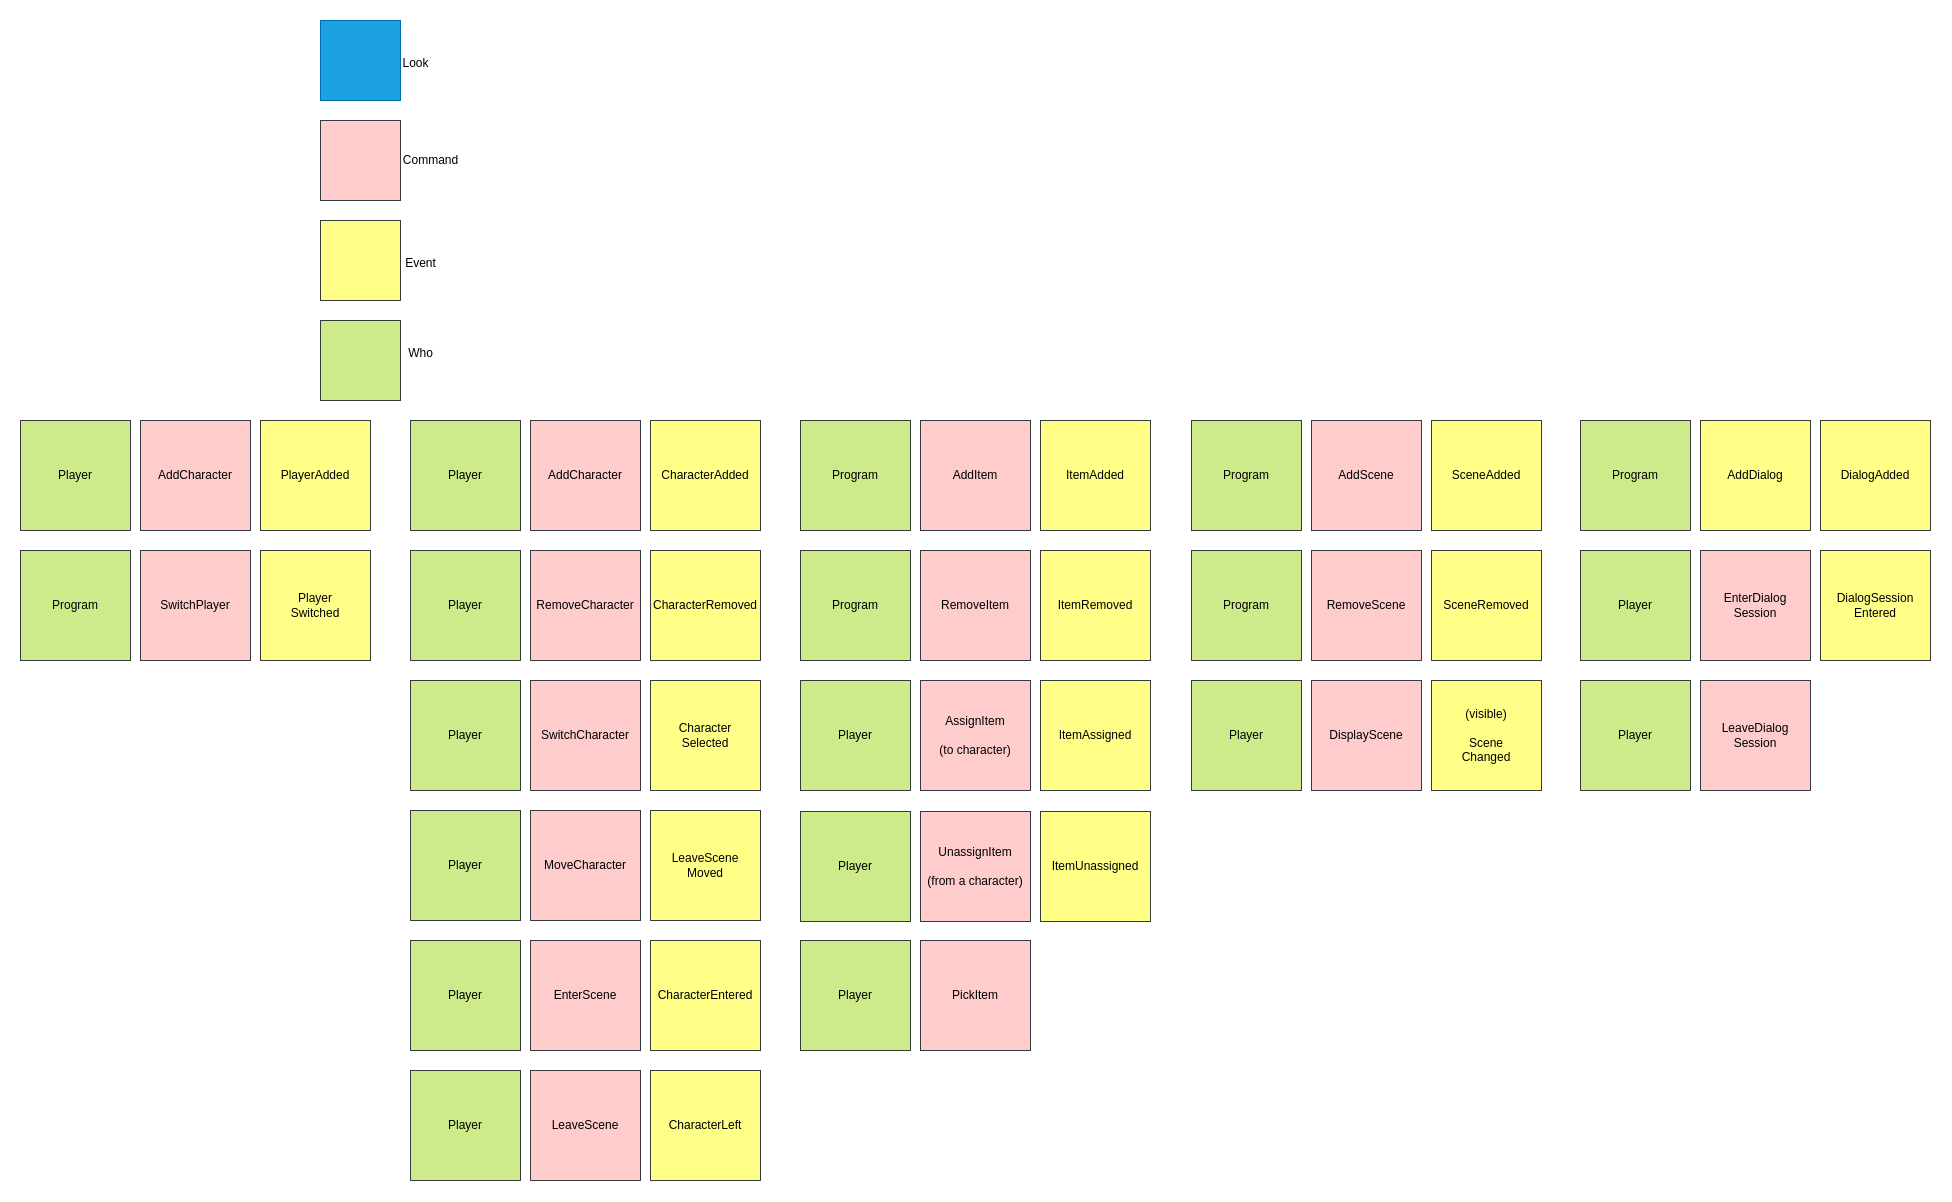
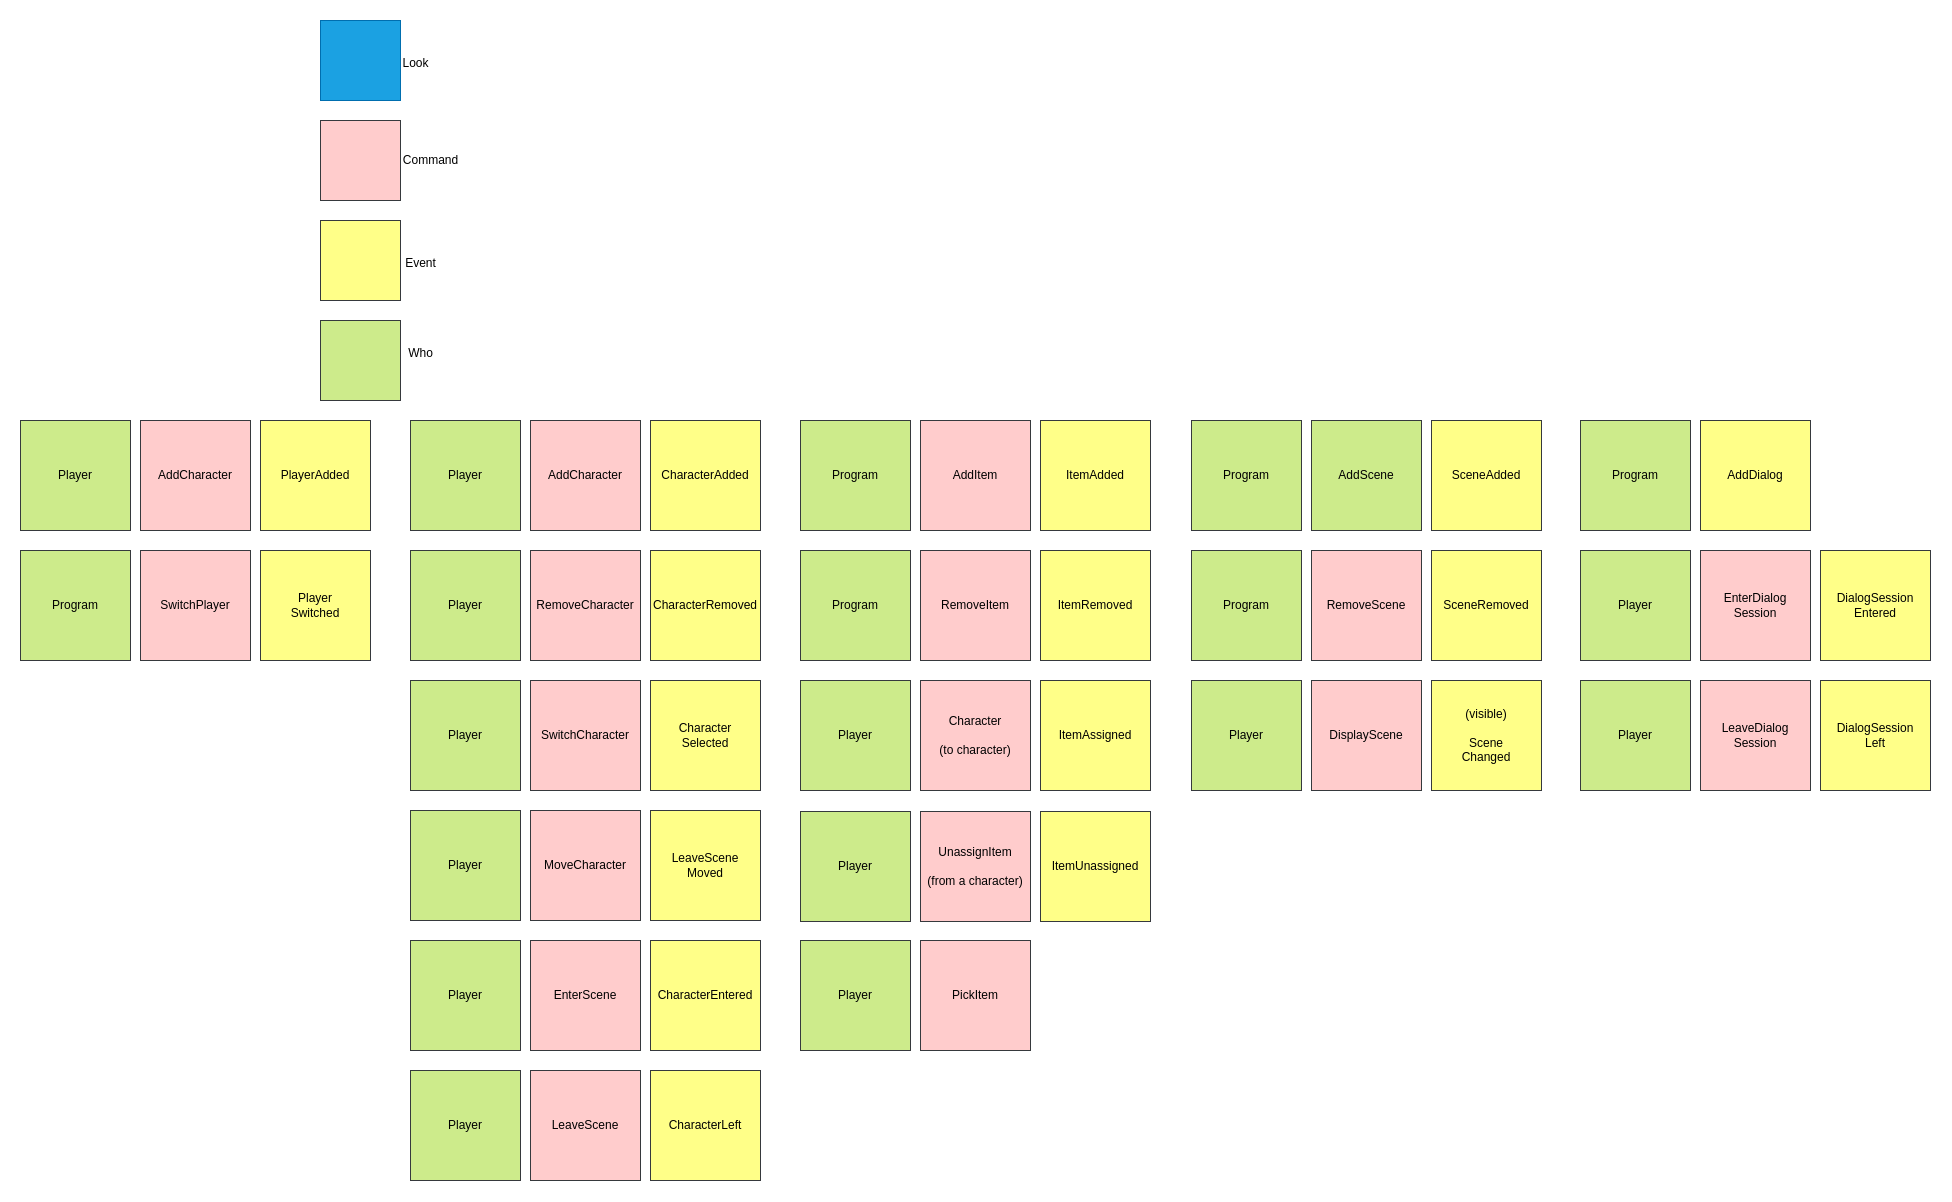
(1367, 476) -> (1367, 476)
(1876, 476) -> none
(976, 736) -> (976, 736)
none -> (1876, 736)
